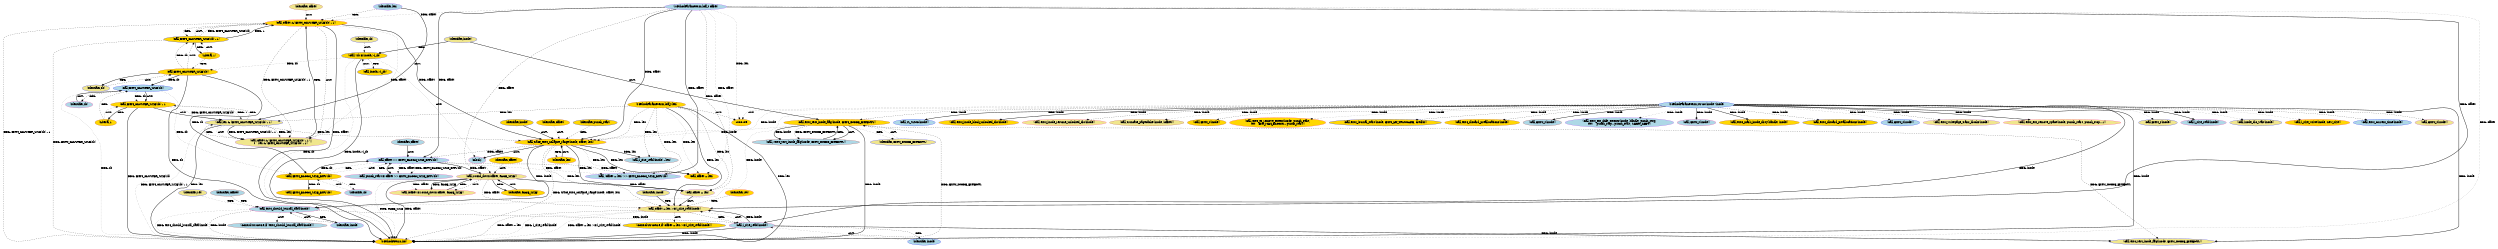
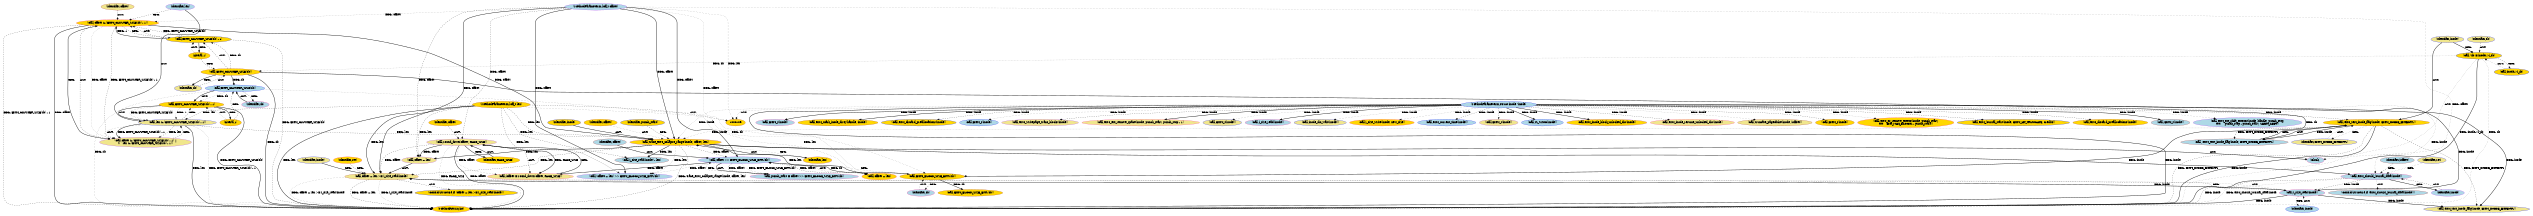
(459, 166) -> (636, 168)
